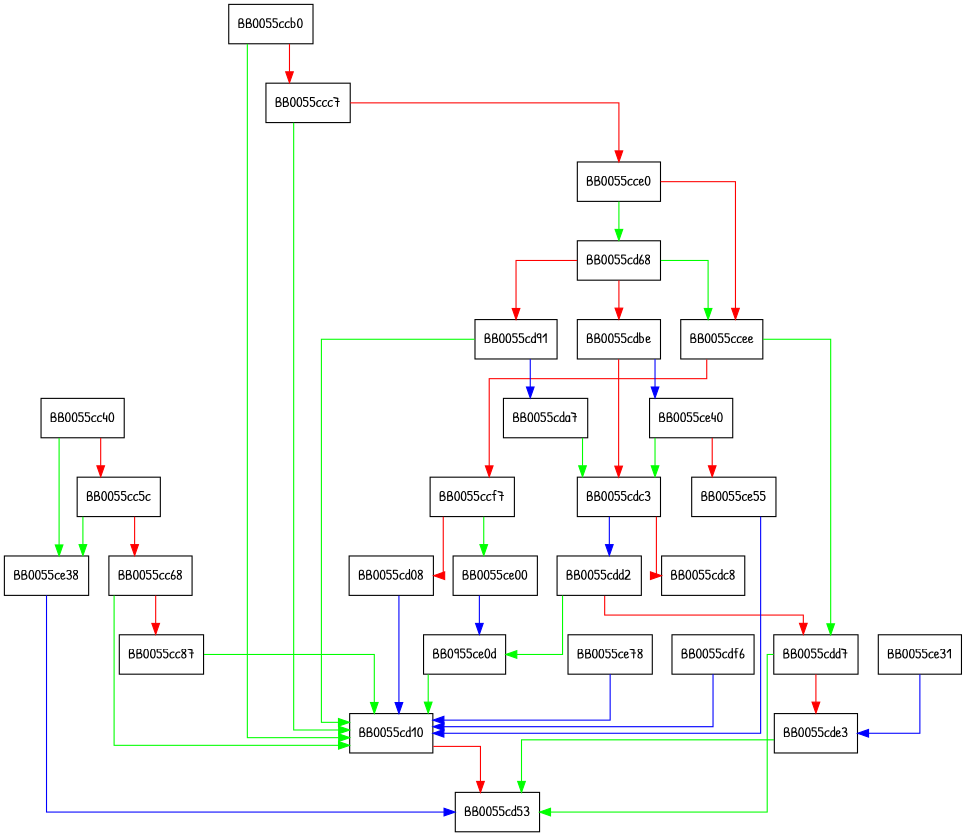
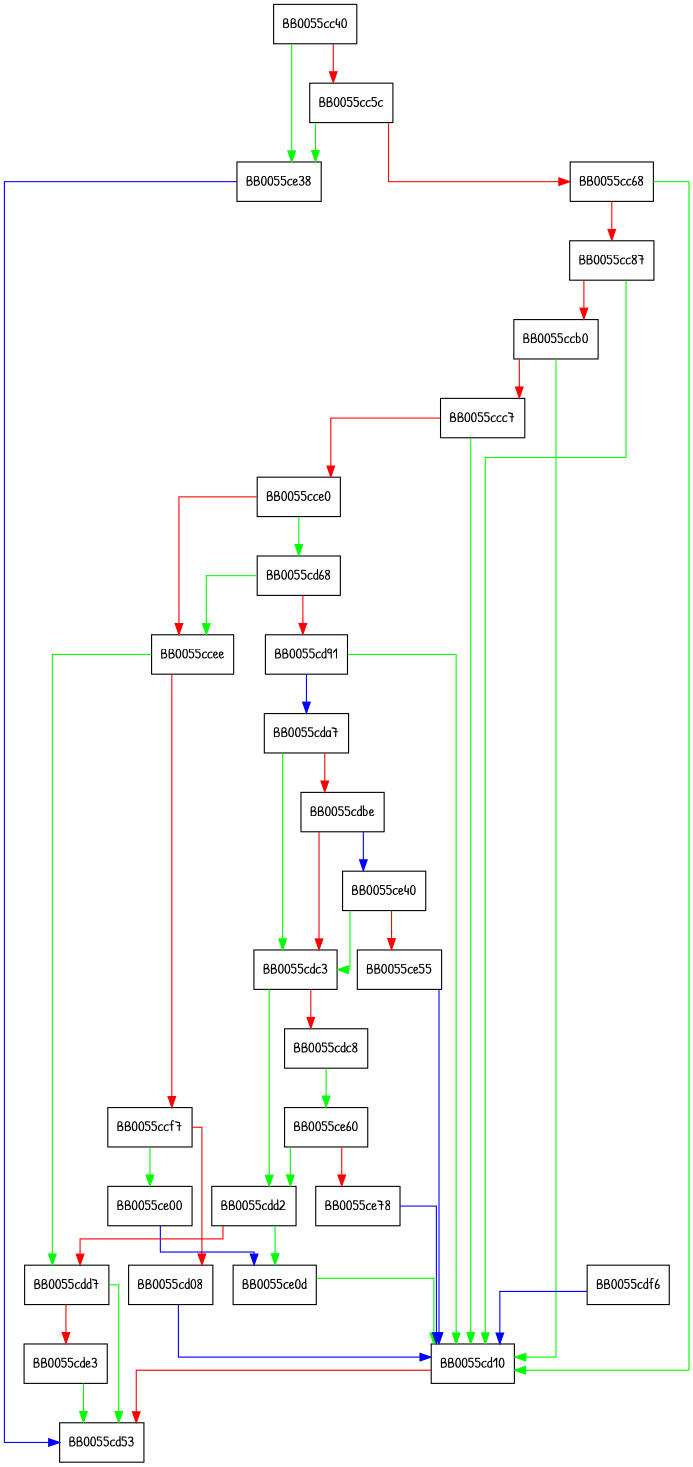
none -> (584, 294)
(619, 294) -> (325, 767)
(609, 531) -> (269, 1082)
(465, 654) -> (275, 1285)
(920, 654) -> none
none -> (326, 1127)
